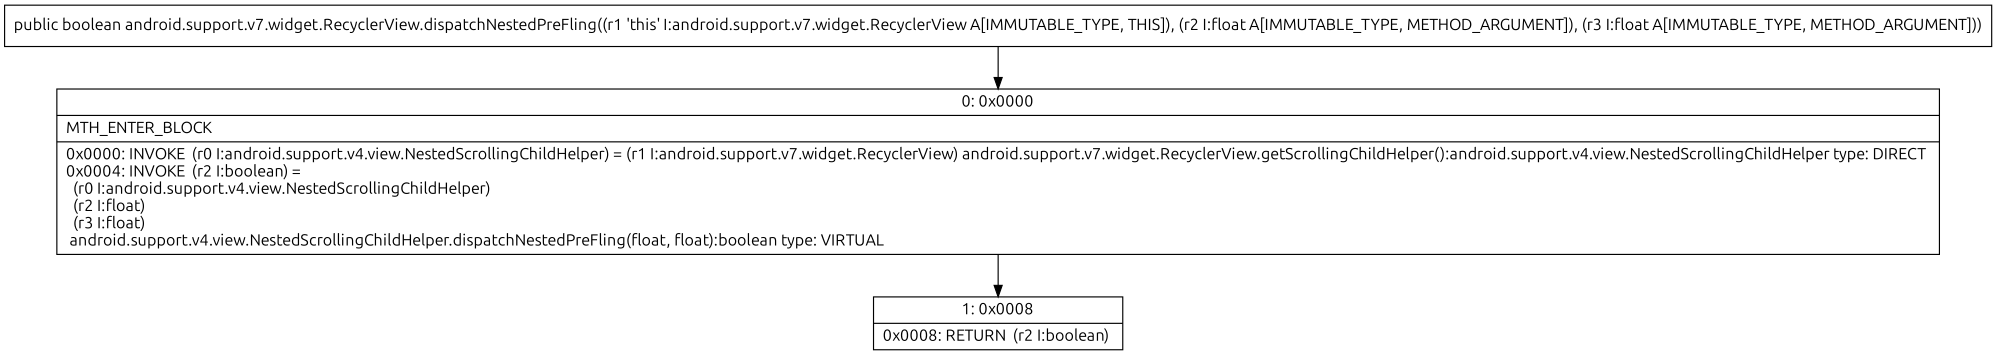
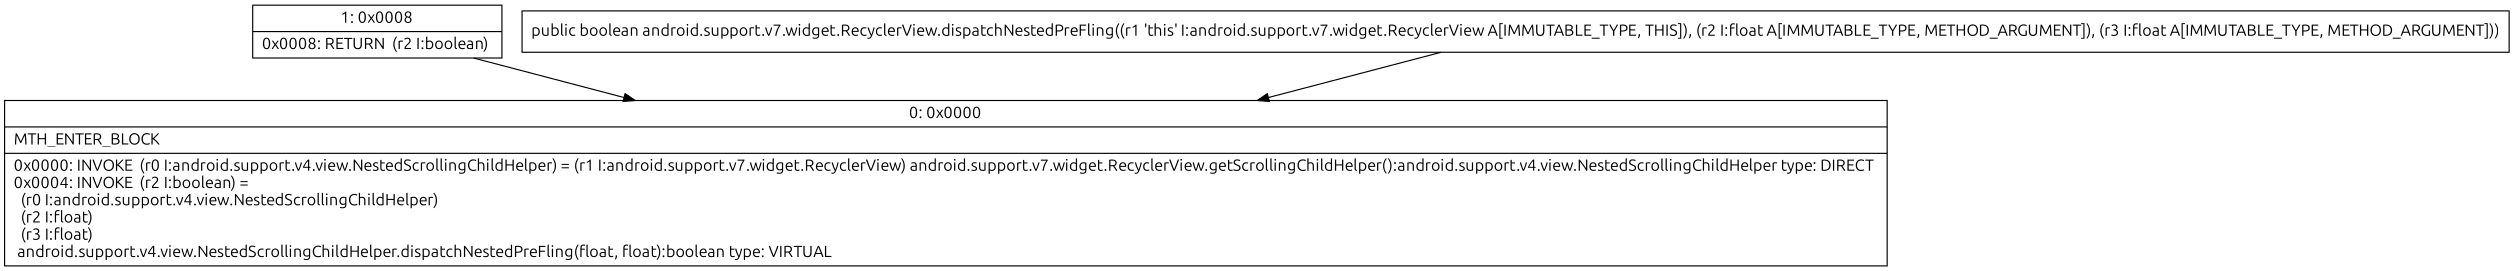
(998, 270) -> (549, 78)
